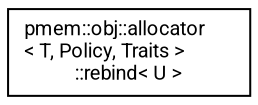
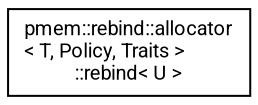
(129, 52) -> (129, 52)
